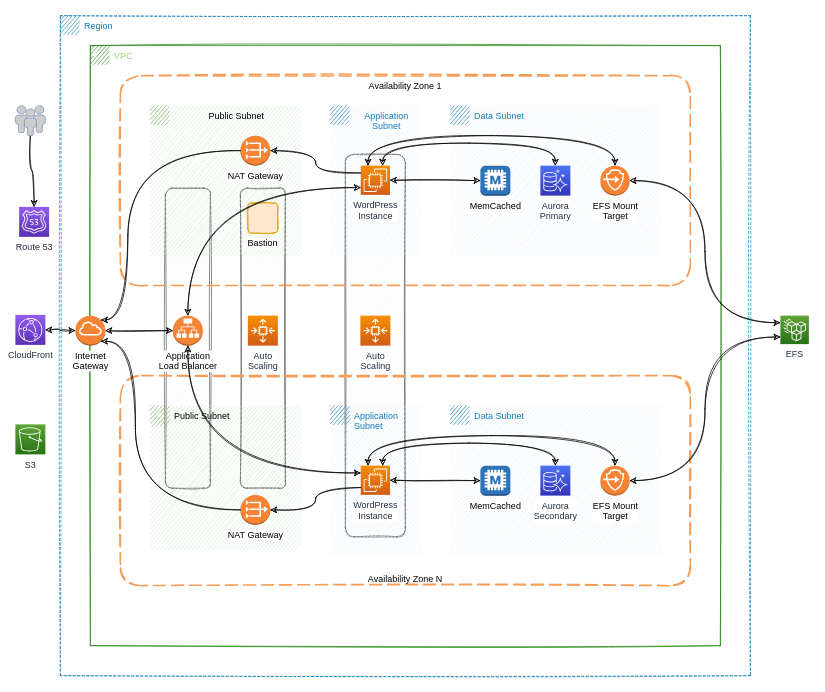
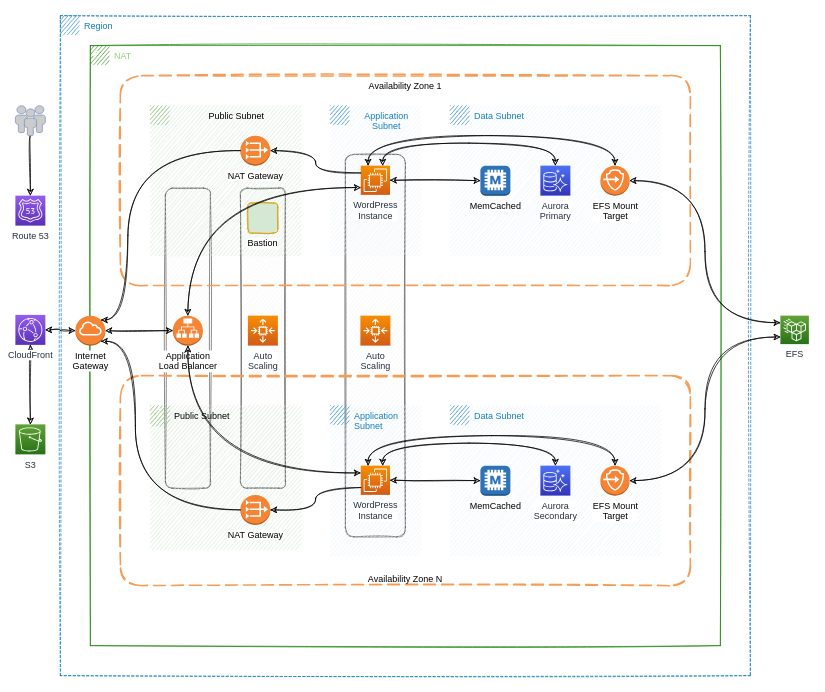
(122, 56) -> (122, 56)
(263, 218) -> (263, 218)
(34, 222) -> (30, 210)
none -> (30, 385)
